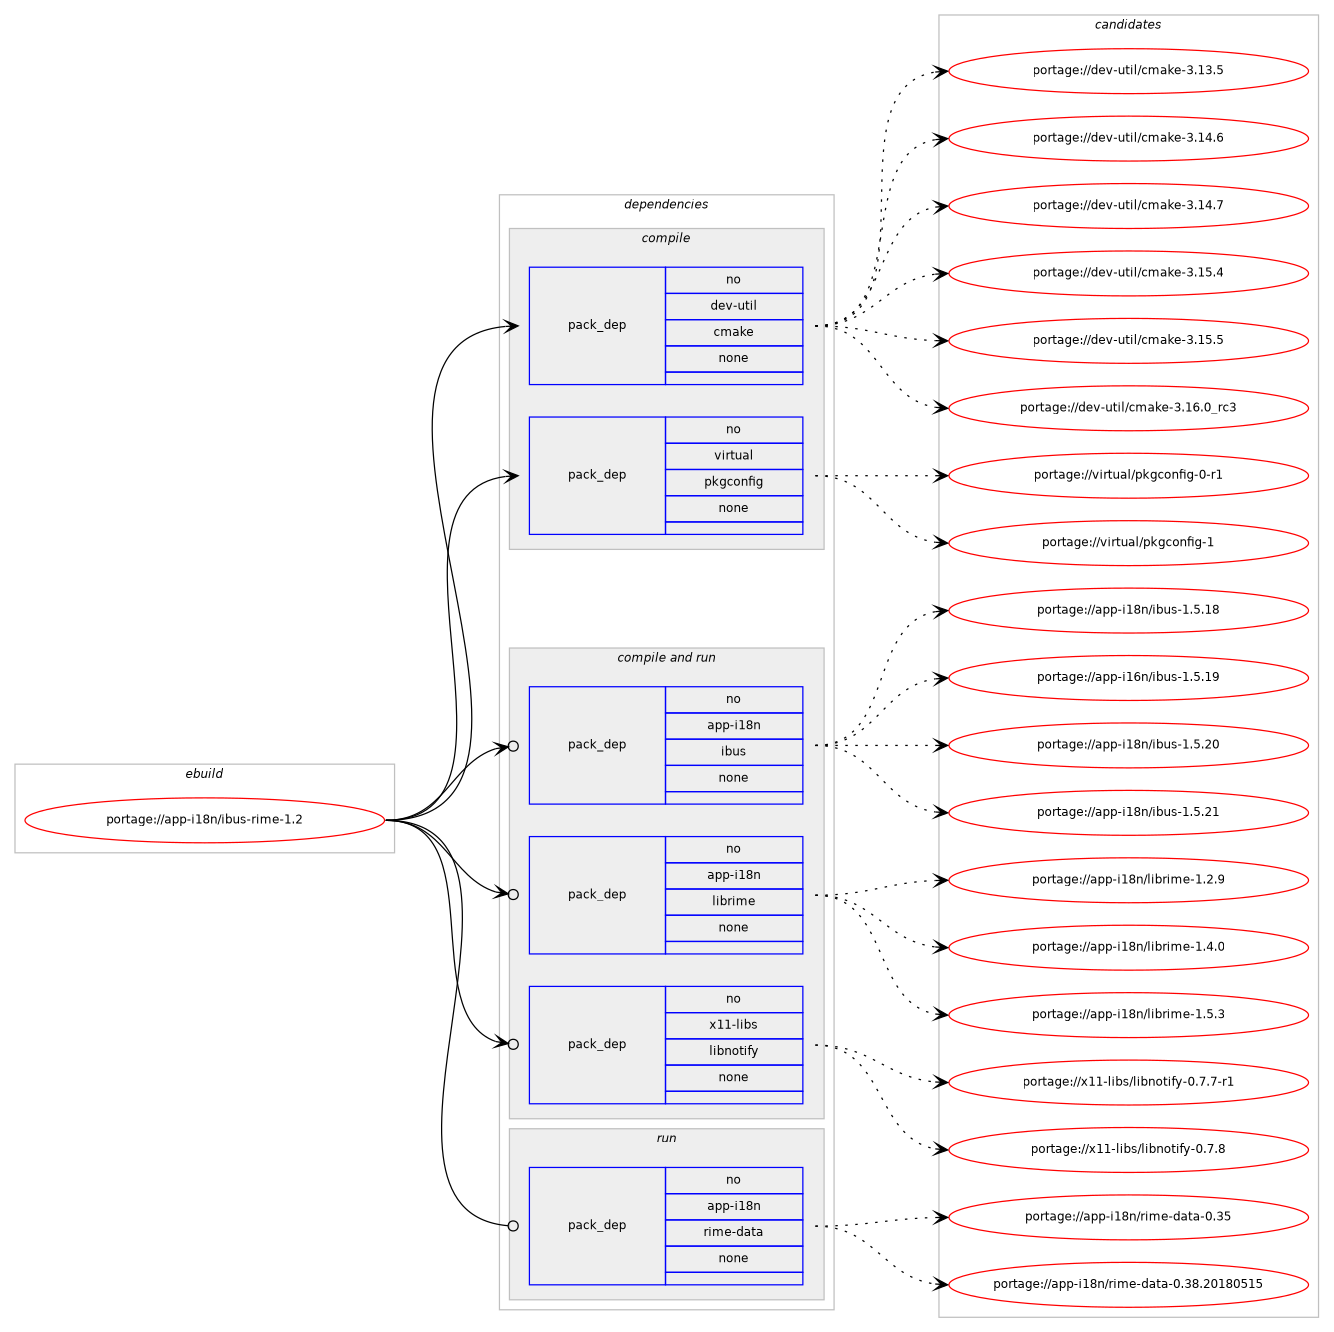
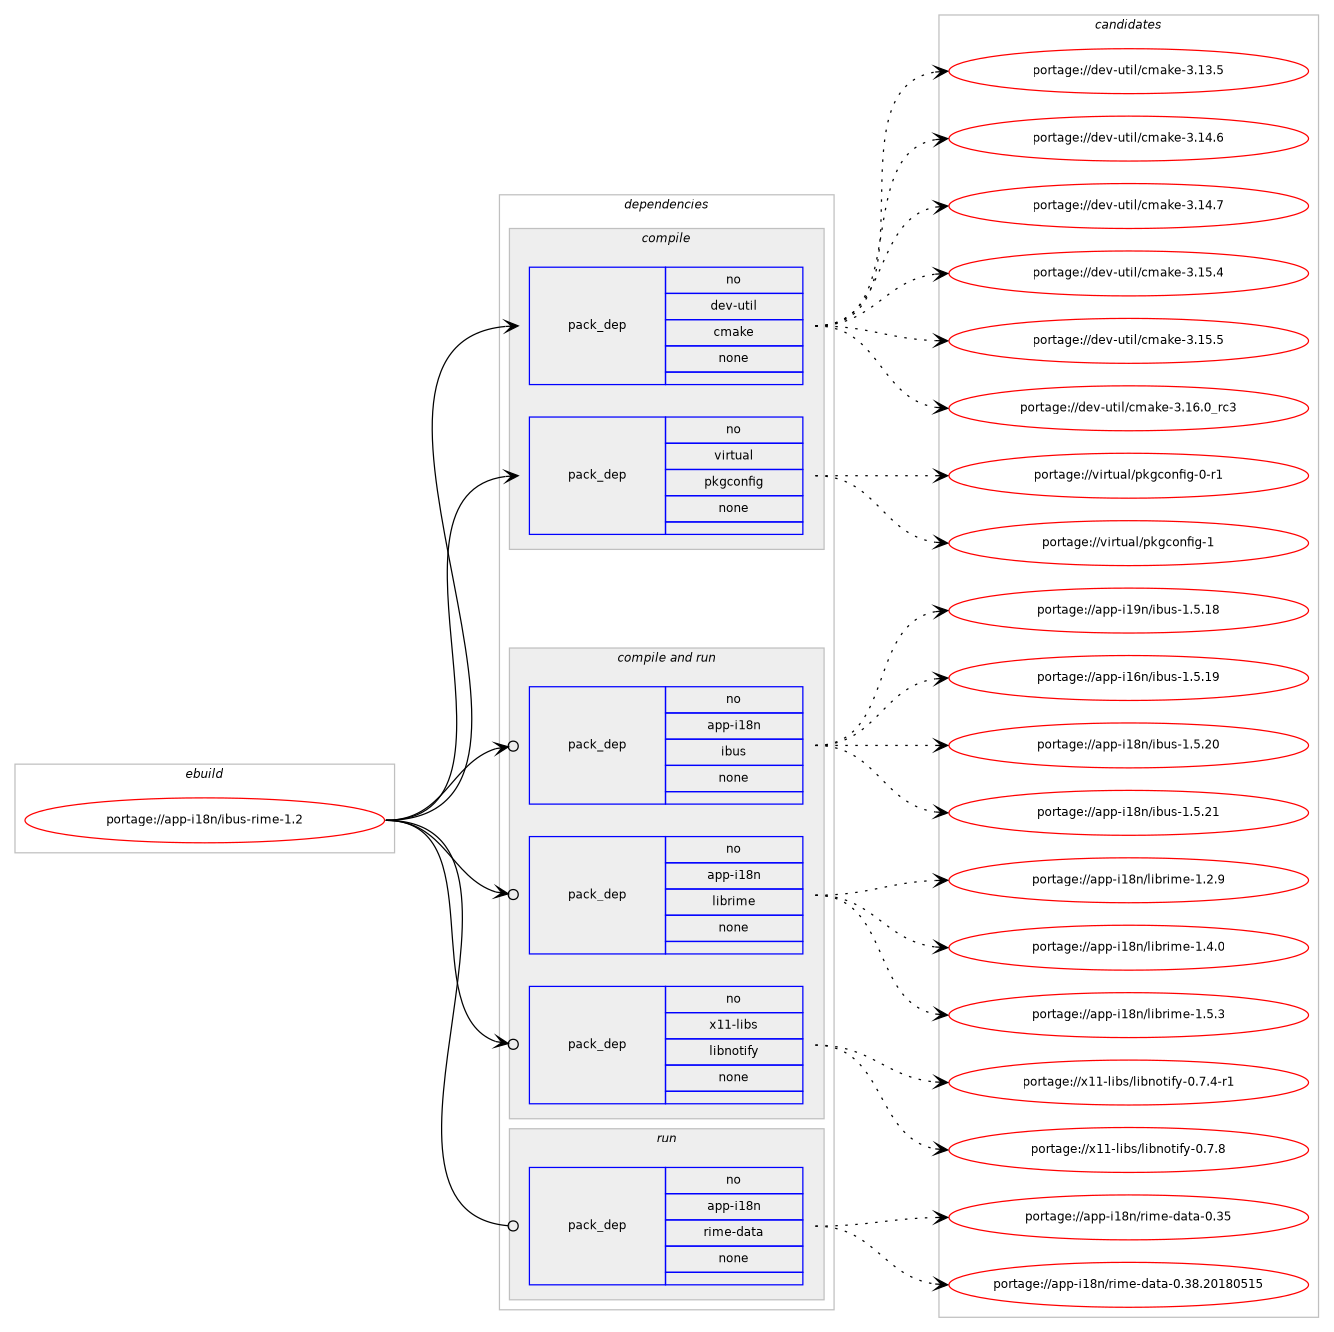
(1129, 611) -> (1129, 611)
(1129, 1083) -> (1129, 1083)
